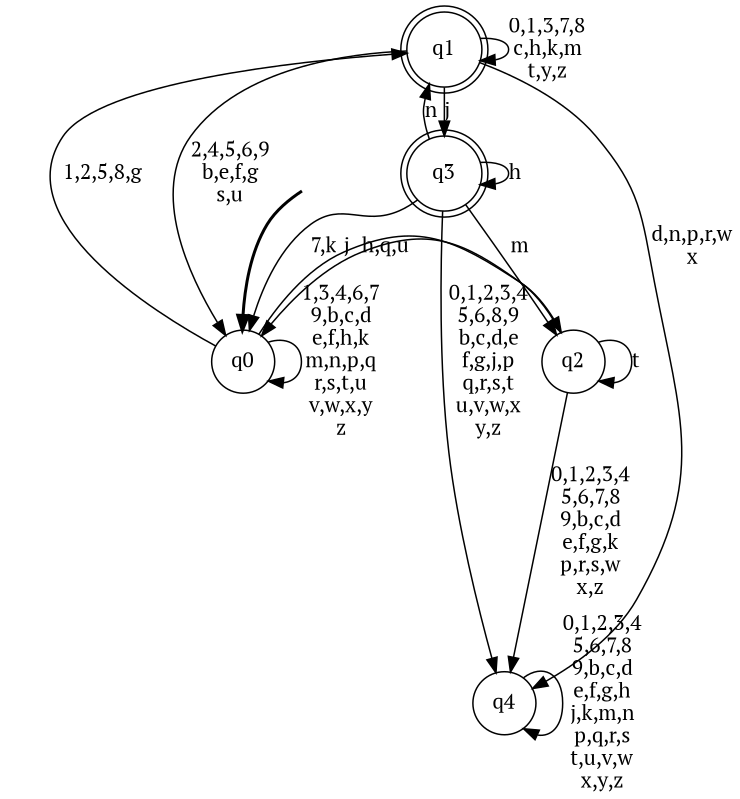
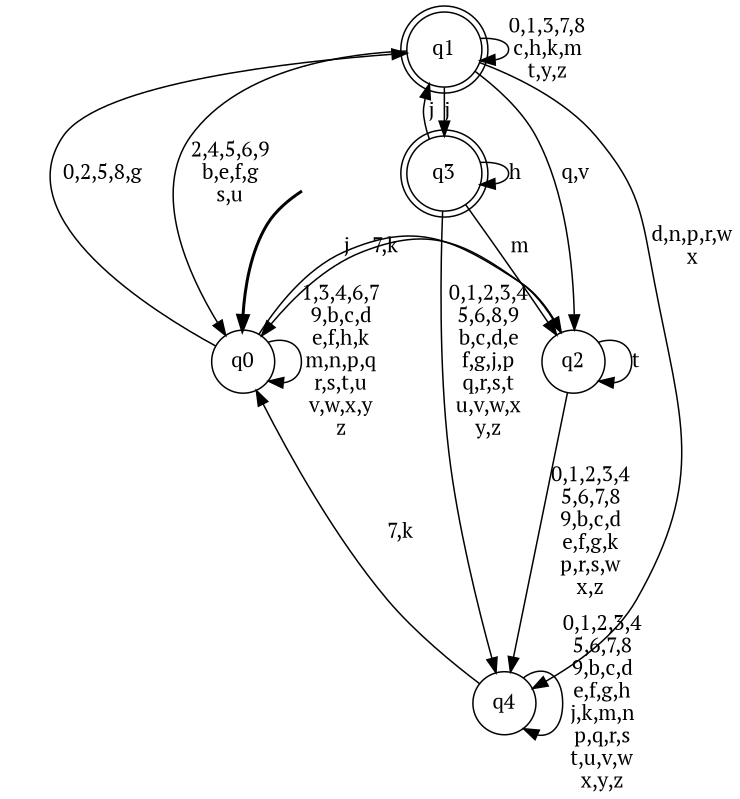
(432, 112) -> (432, 112)
(103, 174) -> (103, 174)
none -> (554, 180)
(312, 223) -> (355, 557)
(386, 247) -> (386, 247)
